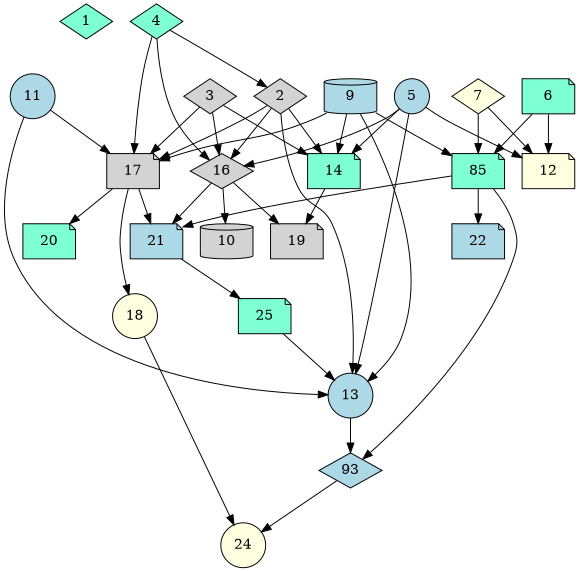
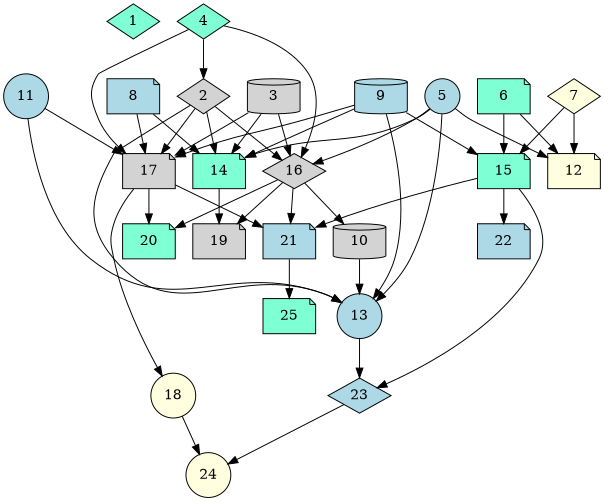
none -> (133, 96)
(210, 96) -> (274, 96)
(478, 171) -> (504, 171)
none -> (231, 202)
(305, 354) -> (360, 272)
(350, 470) -> (360, 396)
